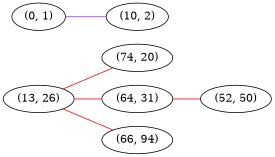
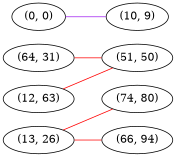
(39, 17) -> (39, 17)
(137, 17) -> (137, 17)
(137, 58) -> (137, 99)
none -> (39, 99)
(88, 99) -> none
(236, 99) -> (137, 58)
